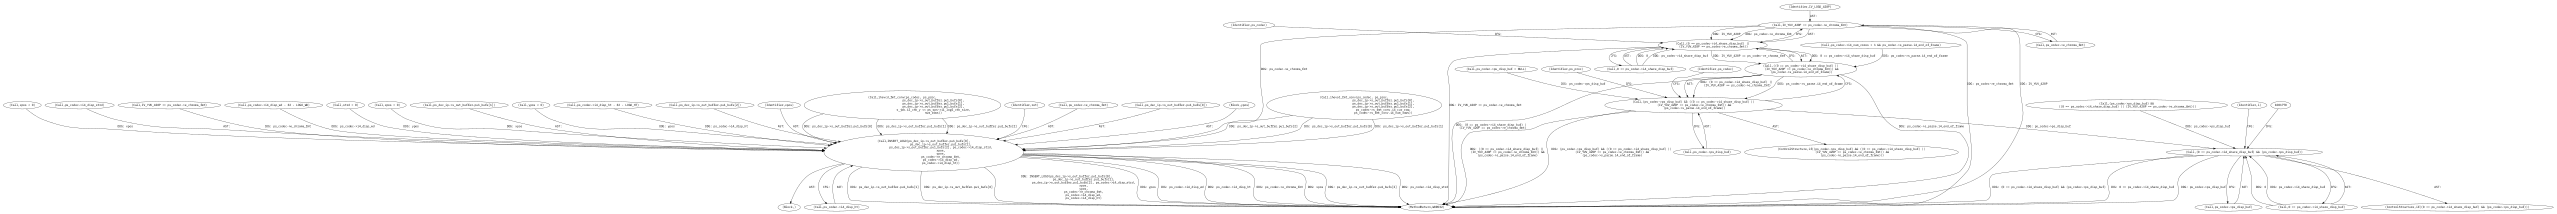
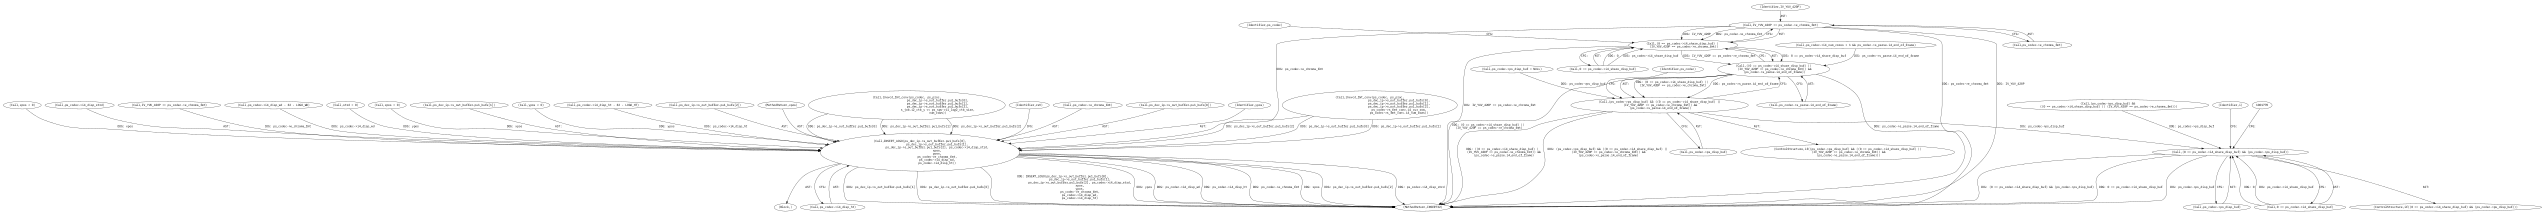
(1810, 7) -> (1780, 7)
(1566, 69) -> none
(779, 105) -> (781, 105)
(1239, 105) -> (1249, 105)
none -> (1804, 105)
(1426, 207) -> (1423, 207)
